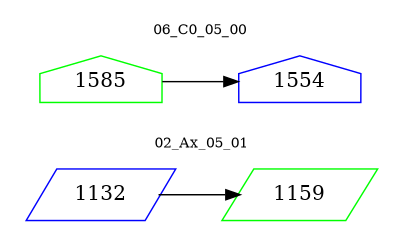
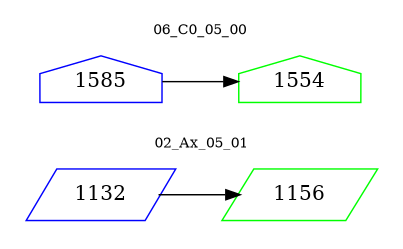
(101, 82) -> (101, 82)
(300, 82) -> (300, 82)
(300, 195) -> (300, 195)
